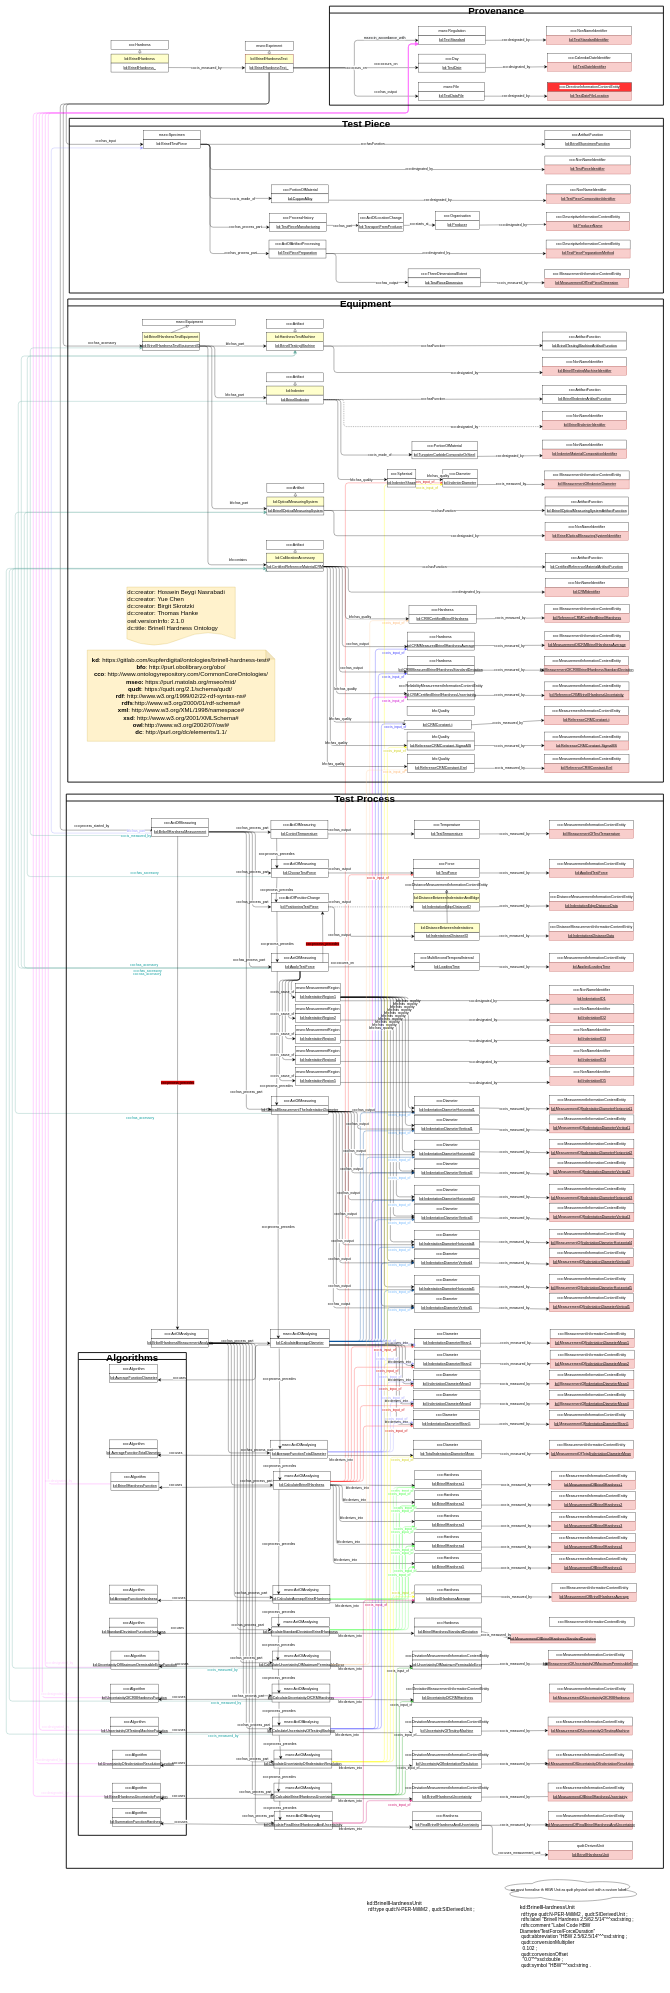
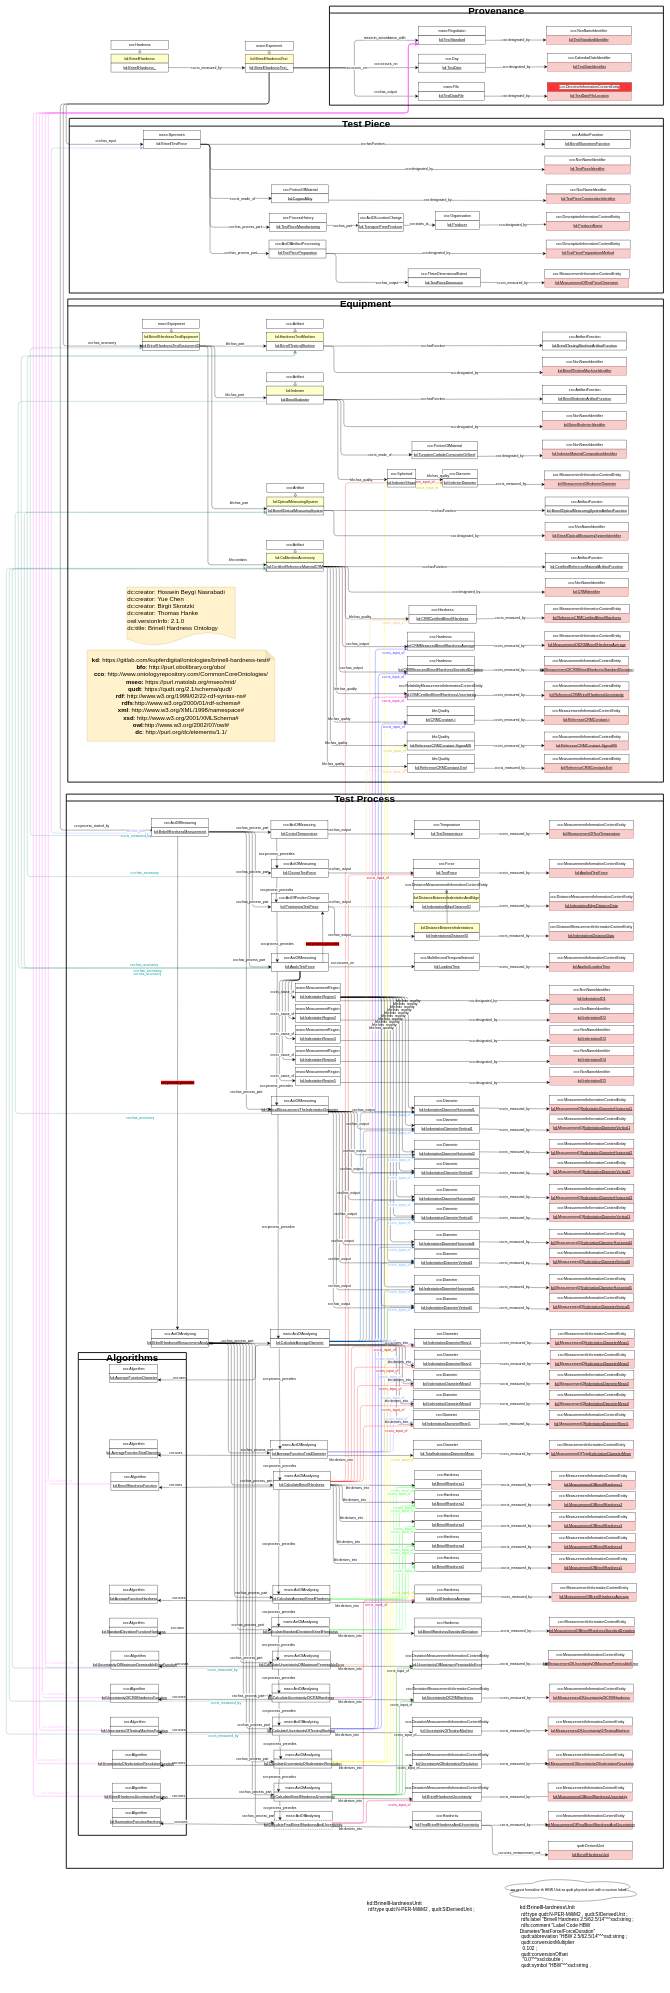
(189, 322) -> (171, 324)
(379, 427) -> (379, 427)
(437, 725) -> (440, 720)
(408, 1619) -> none
(553, 1638) -> (592, 1631)
none -> (520, 1697)
(303, 1824) -> (303, 1824)
